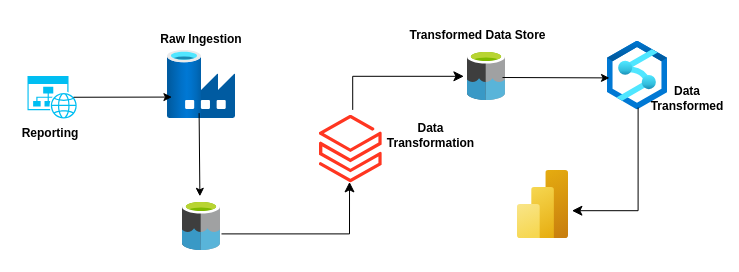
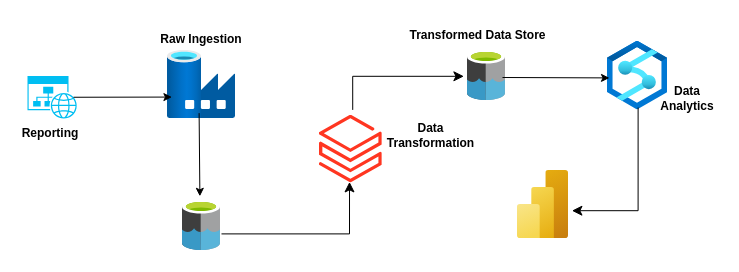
(688, 99) -> (688, 99)
